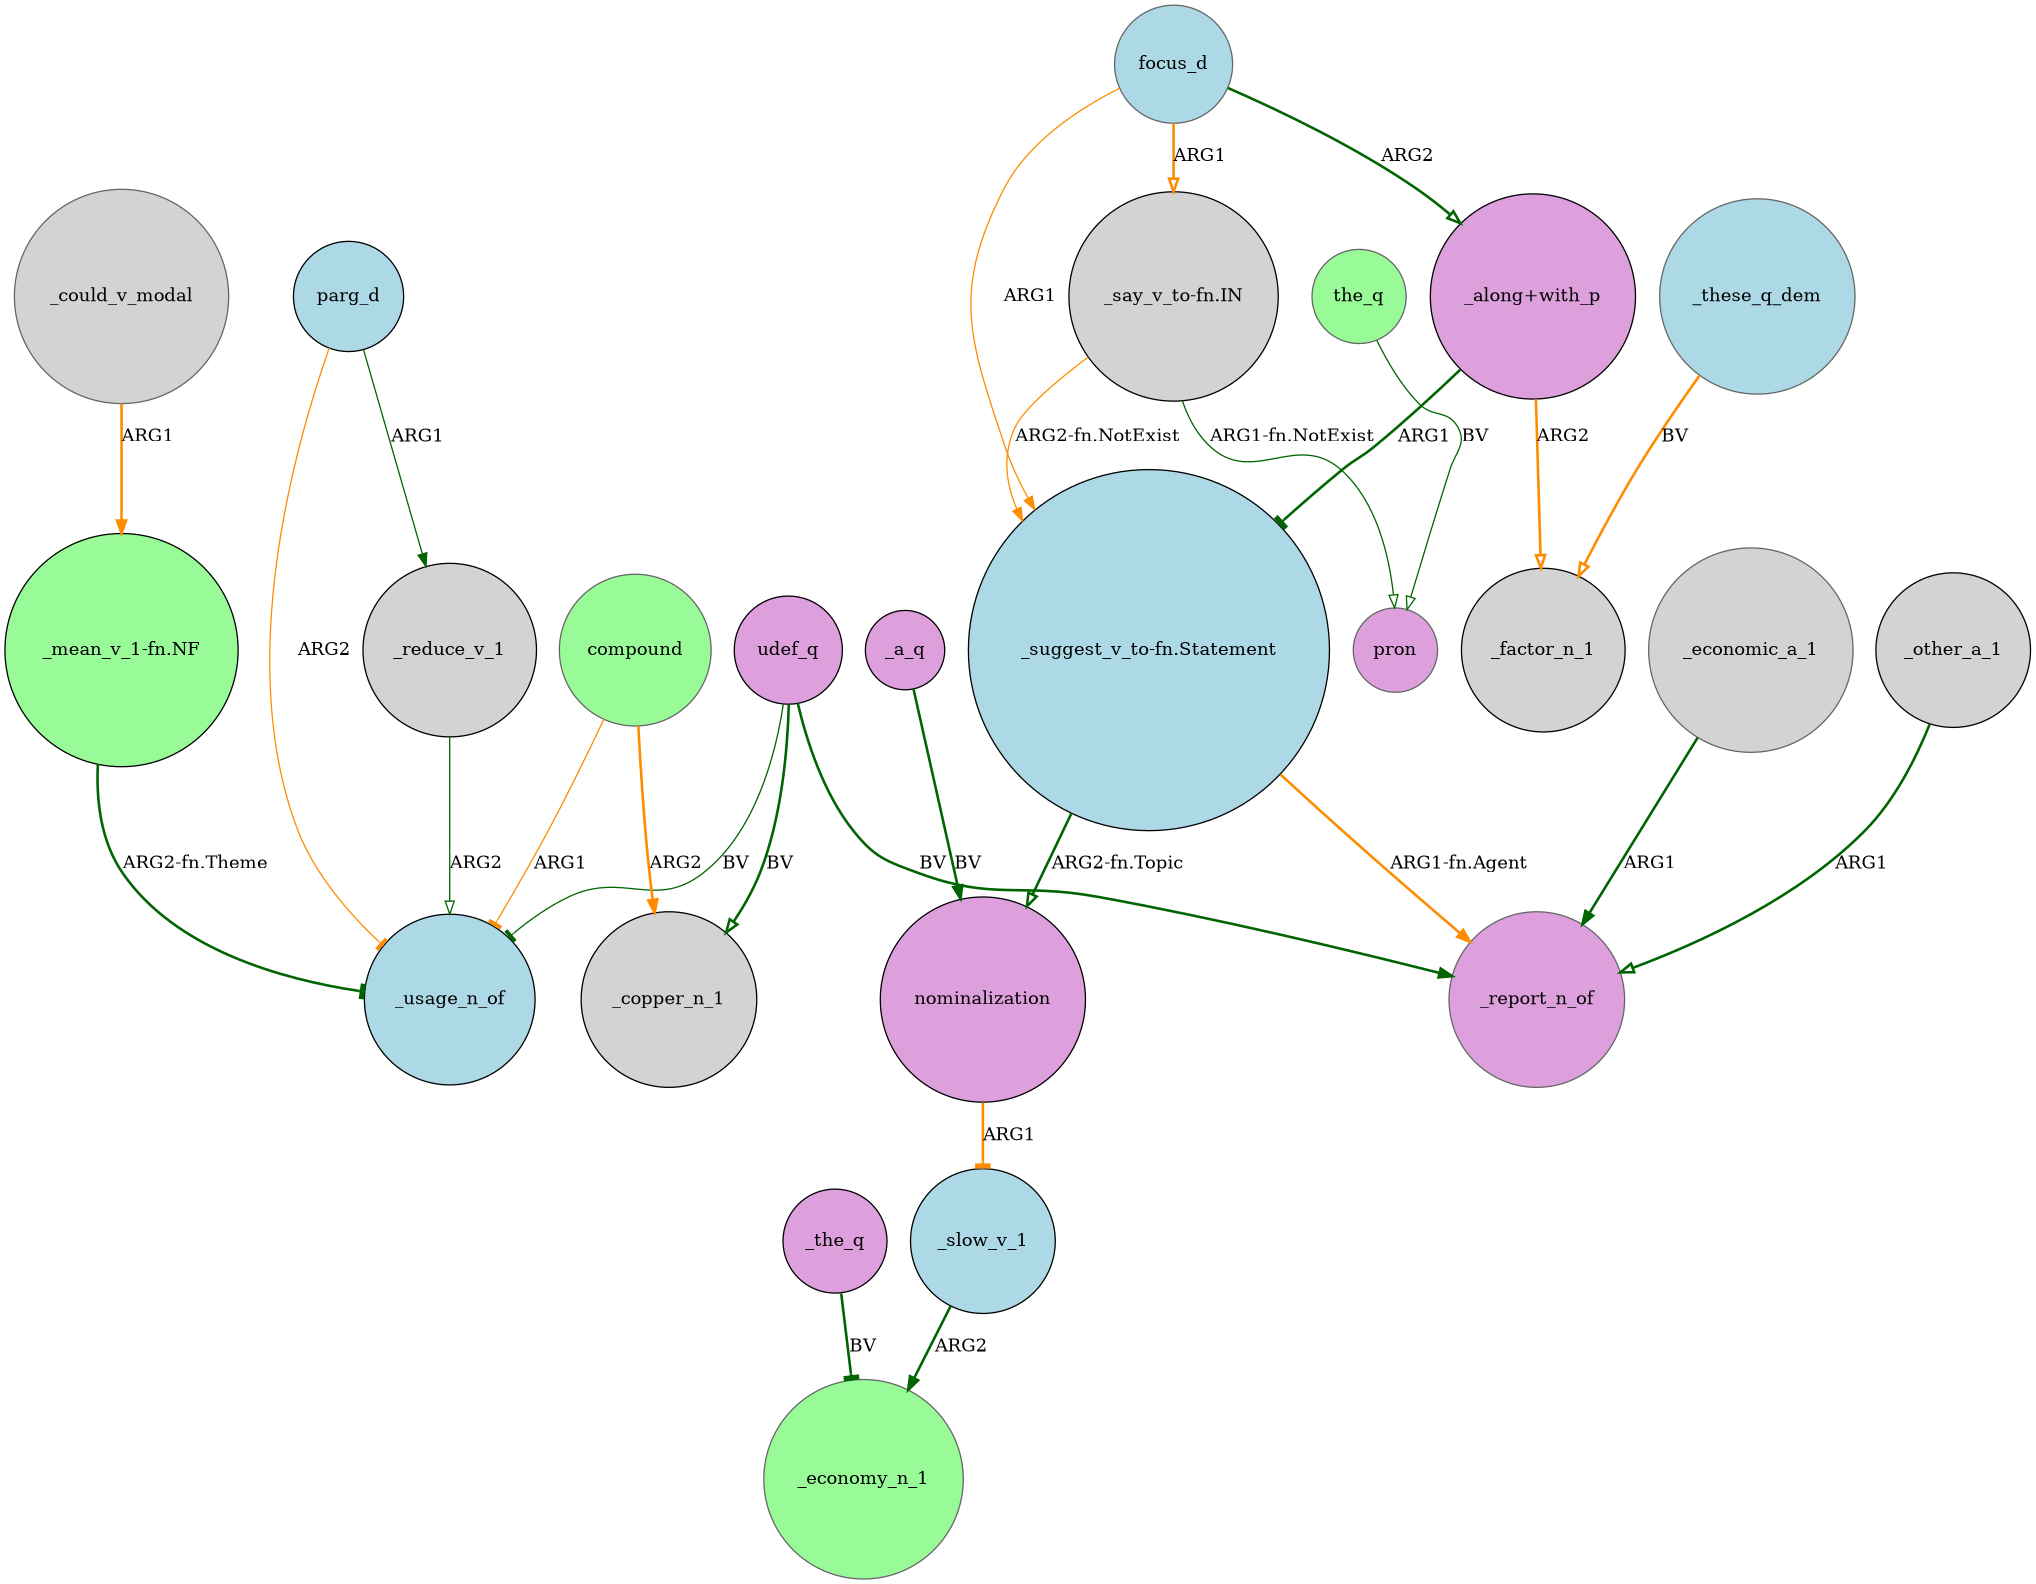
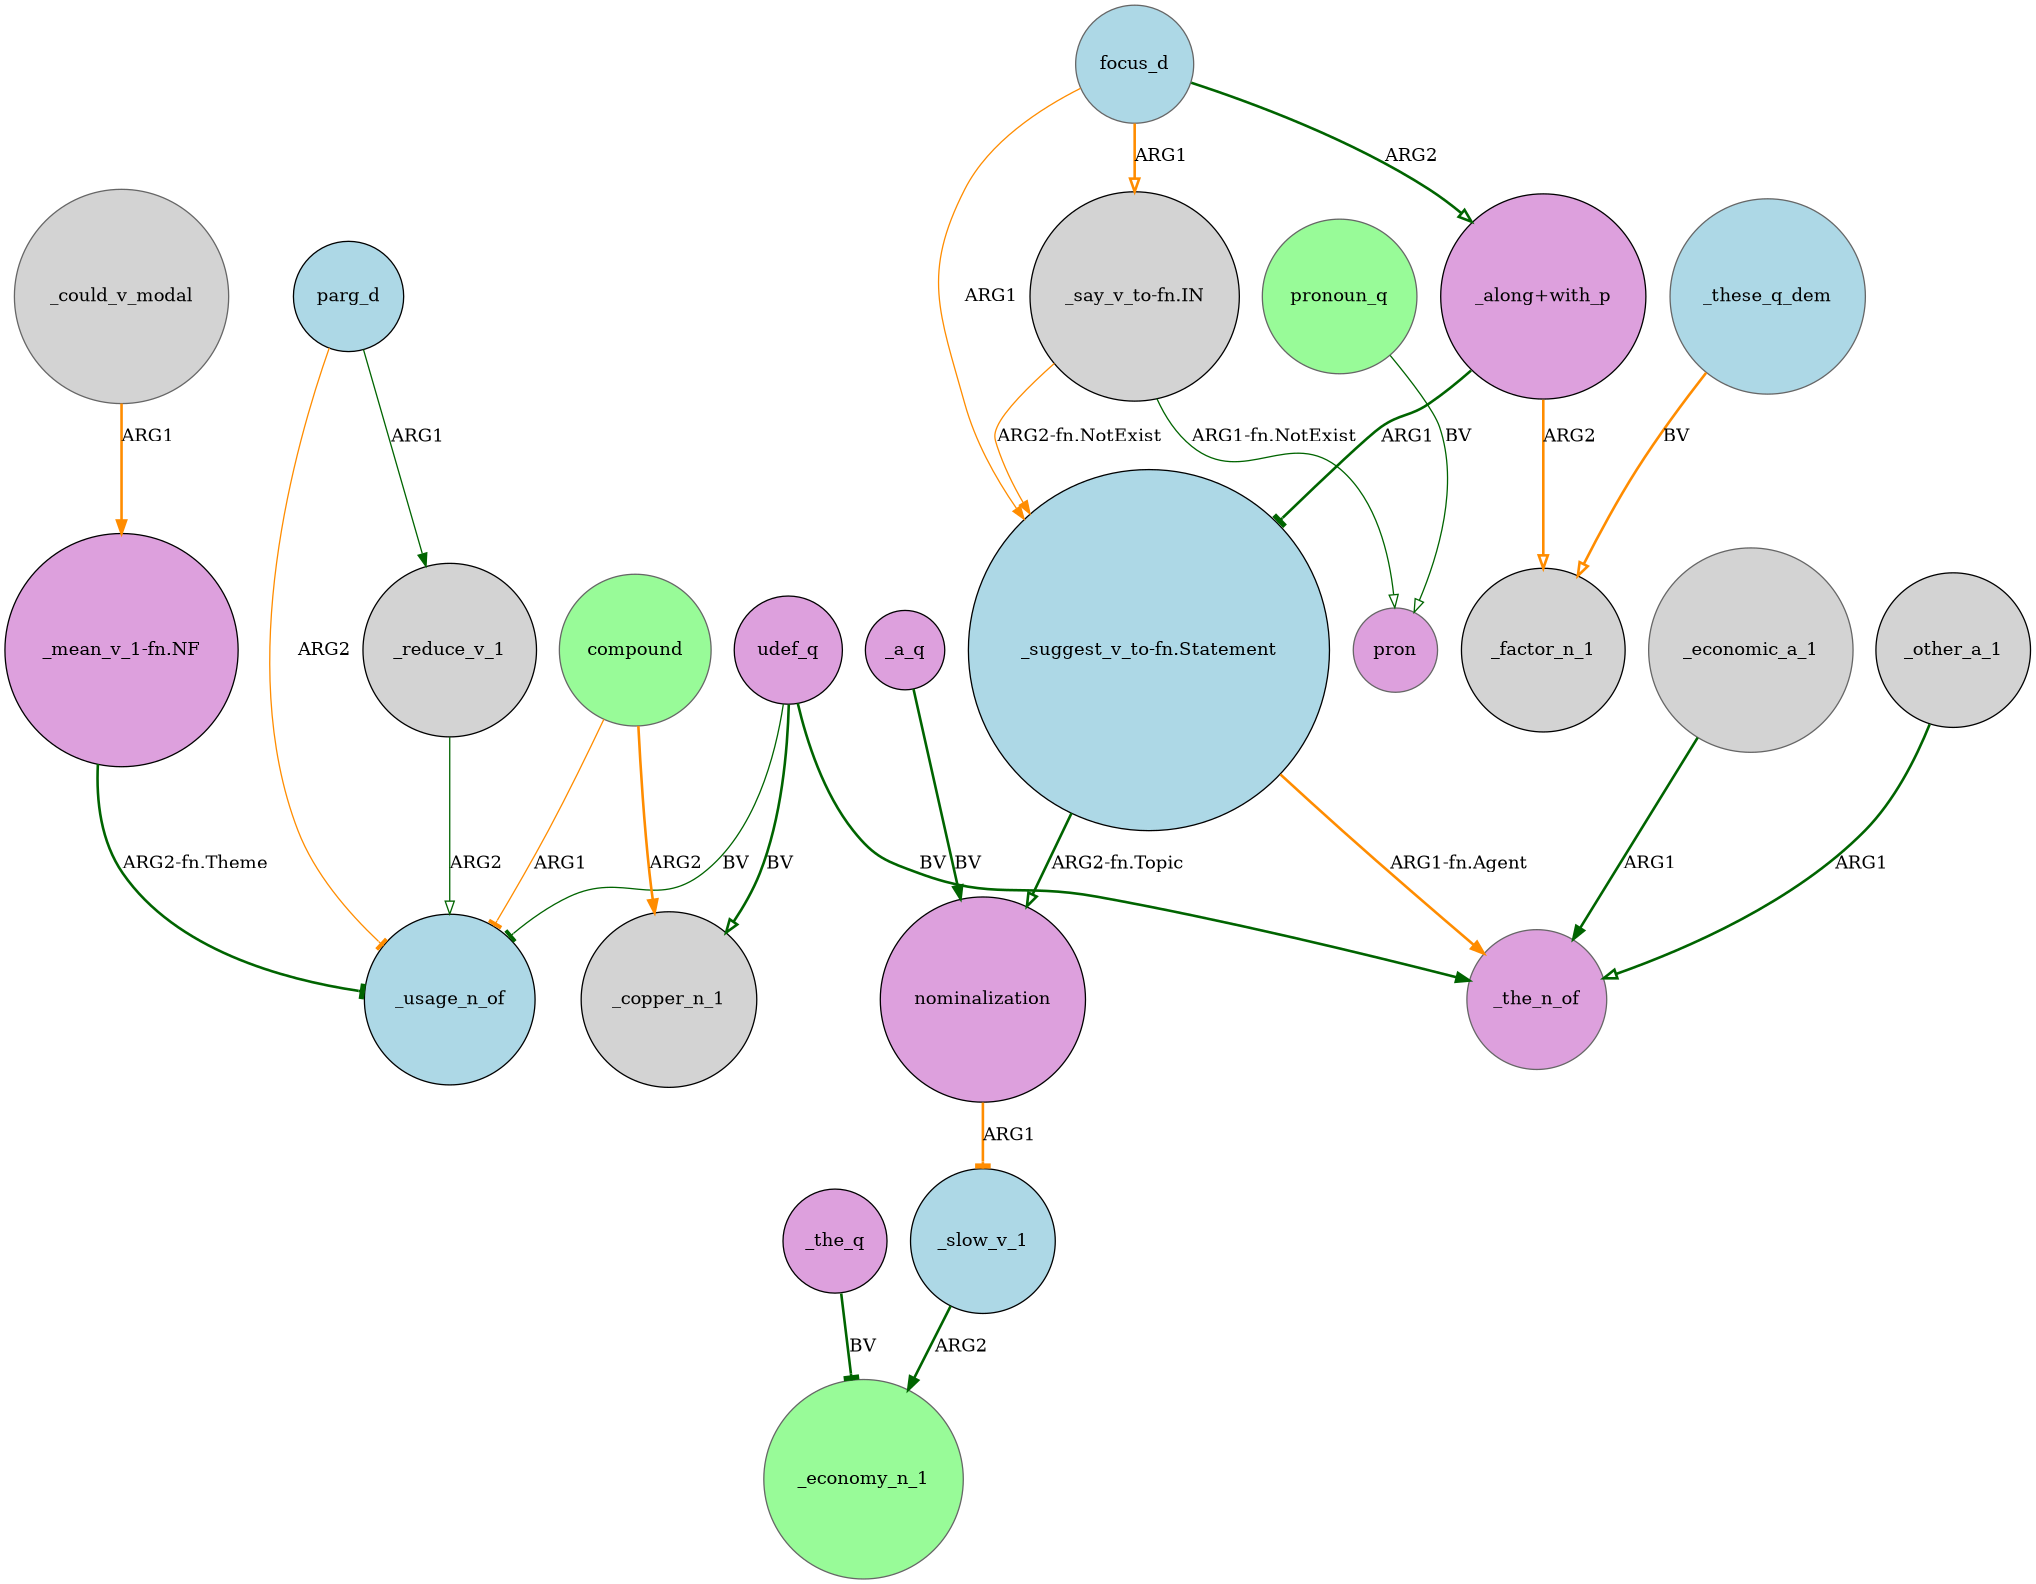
(1359, 296) -> (1340, 296)
(122, 650) -> (122, 650)
(1537, 1000) -> (1537, 1000)
